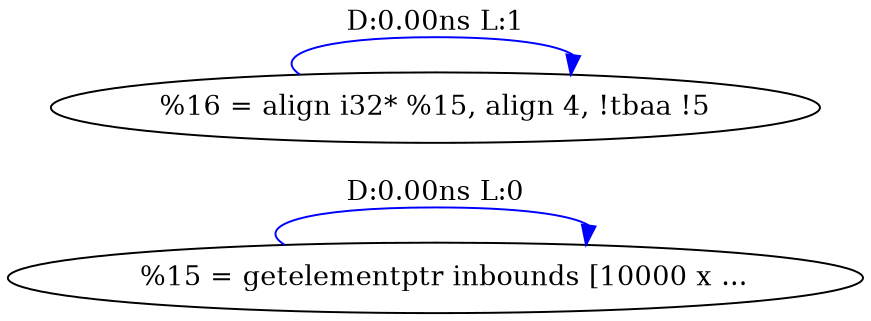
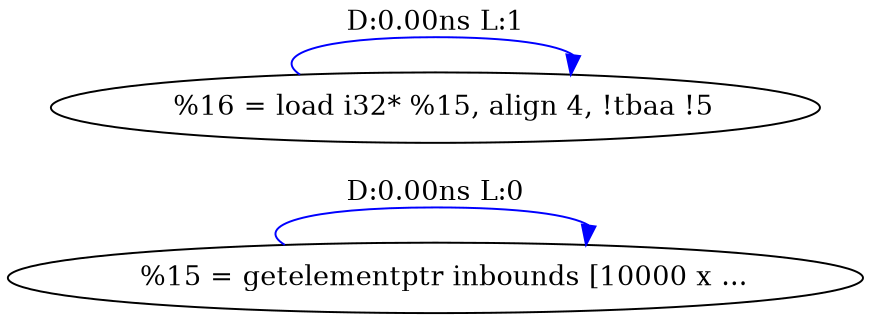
(435, 108) -> (435, 108)
